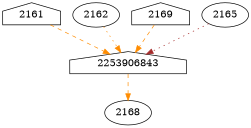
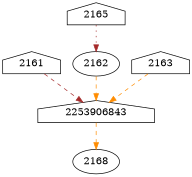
(161, 15) -> (161, 64)
(225, 15) -> (96, 15)
(110, 37) -> (96, 85)
(181, 37) -> (96, 35)
(77, 38) -> (61, 86)
